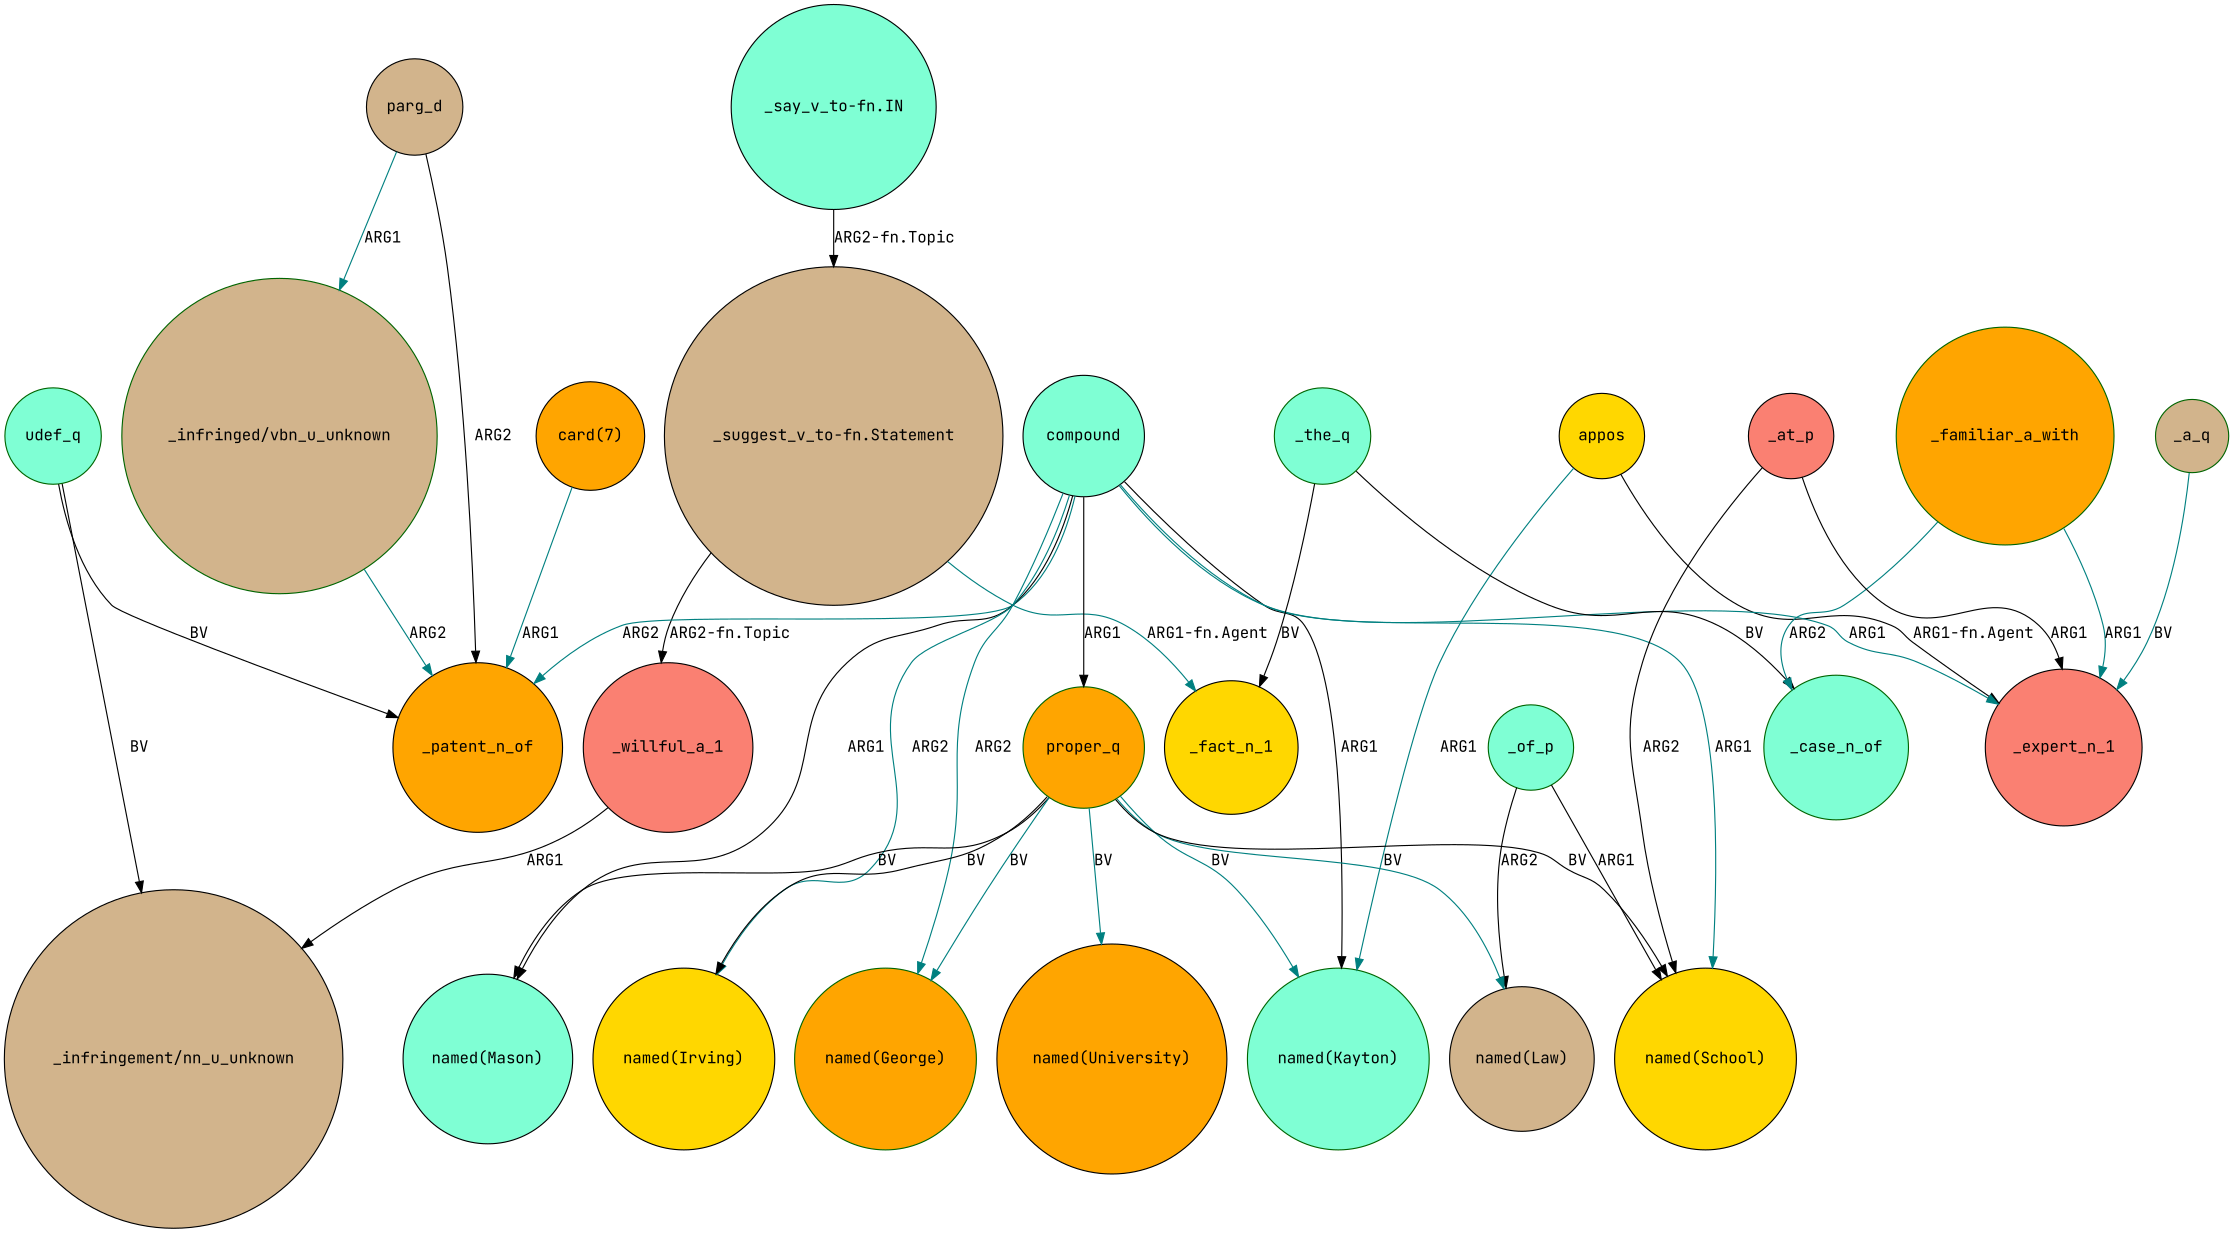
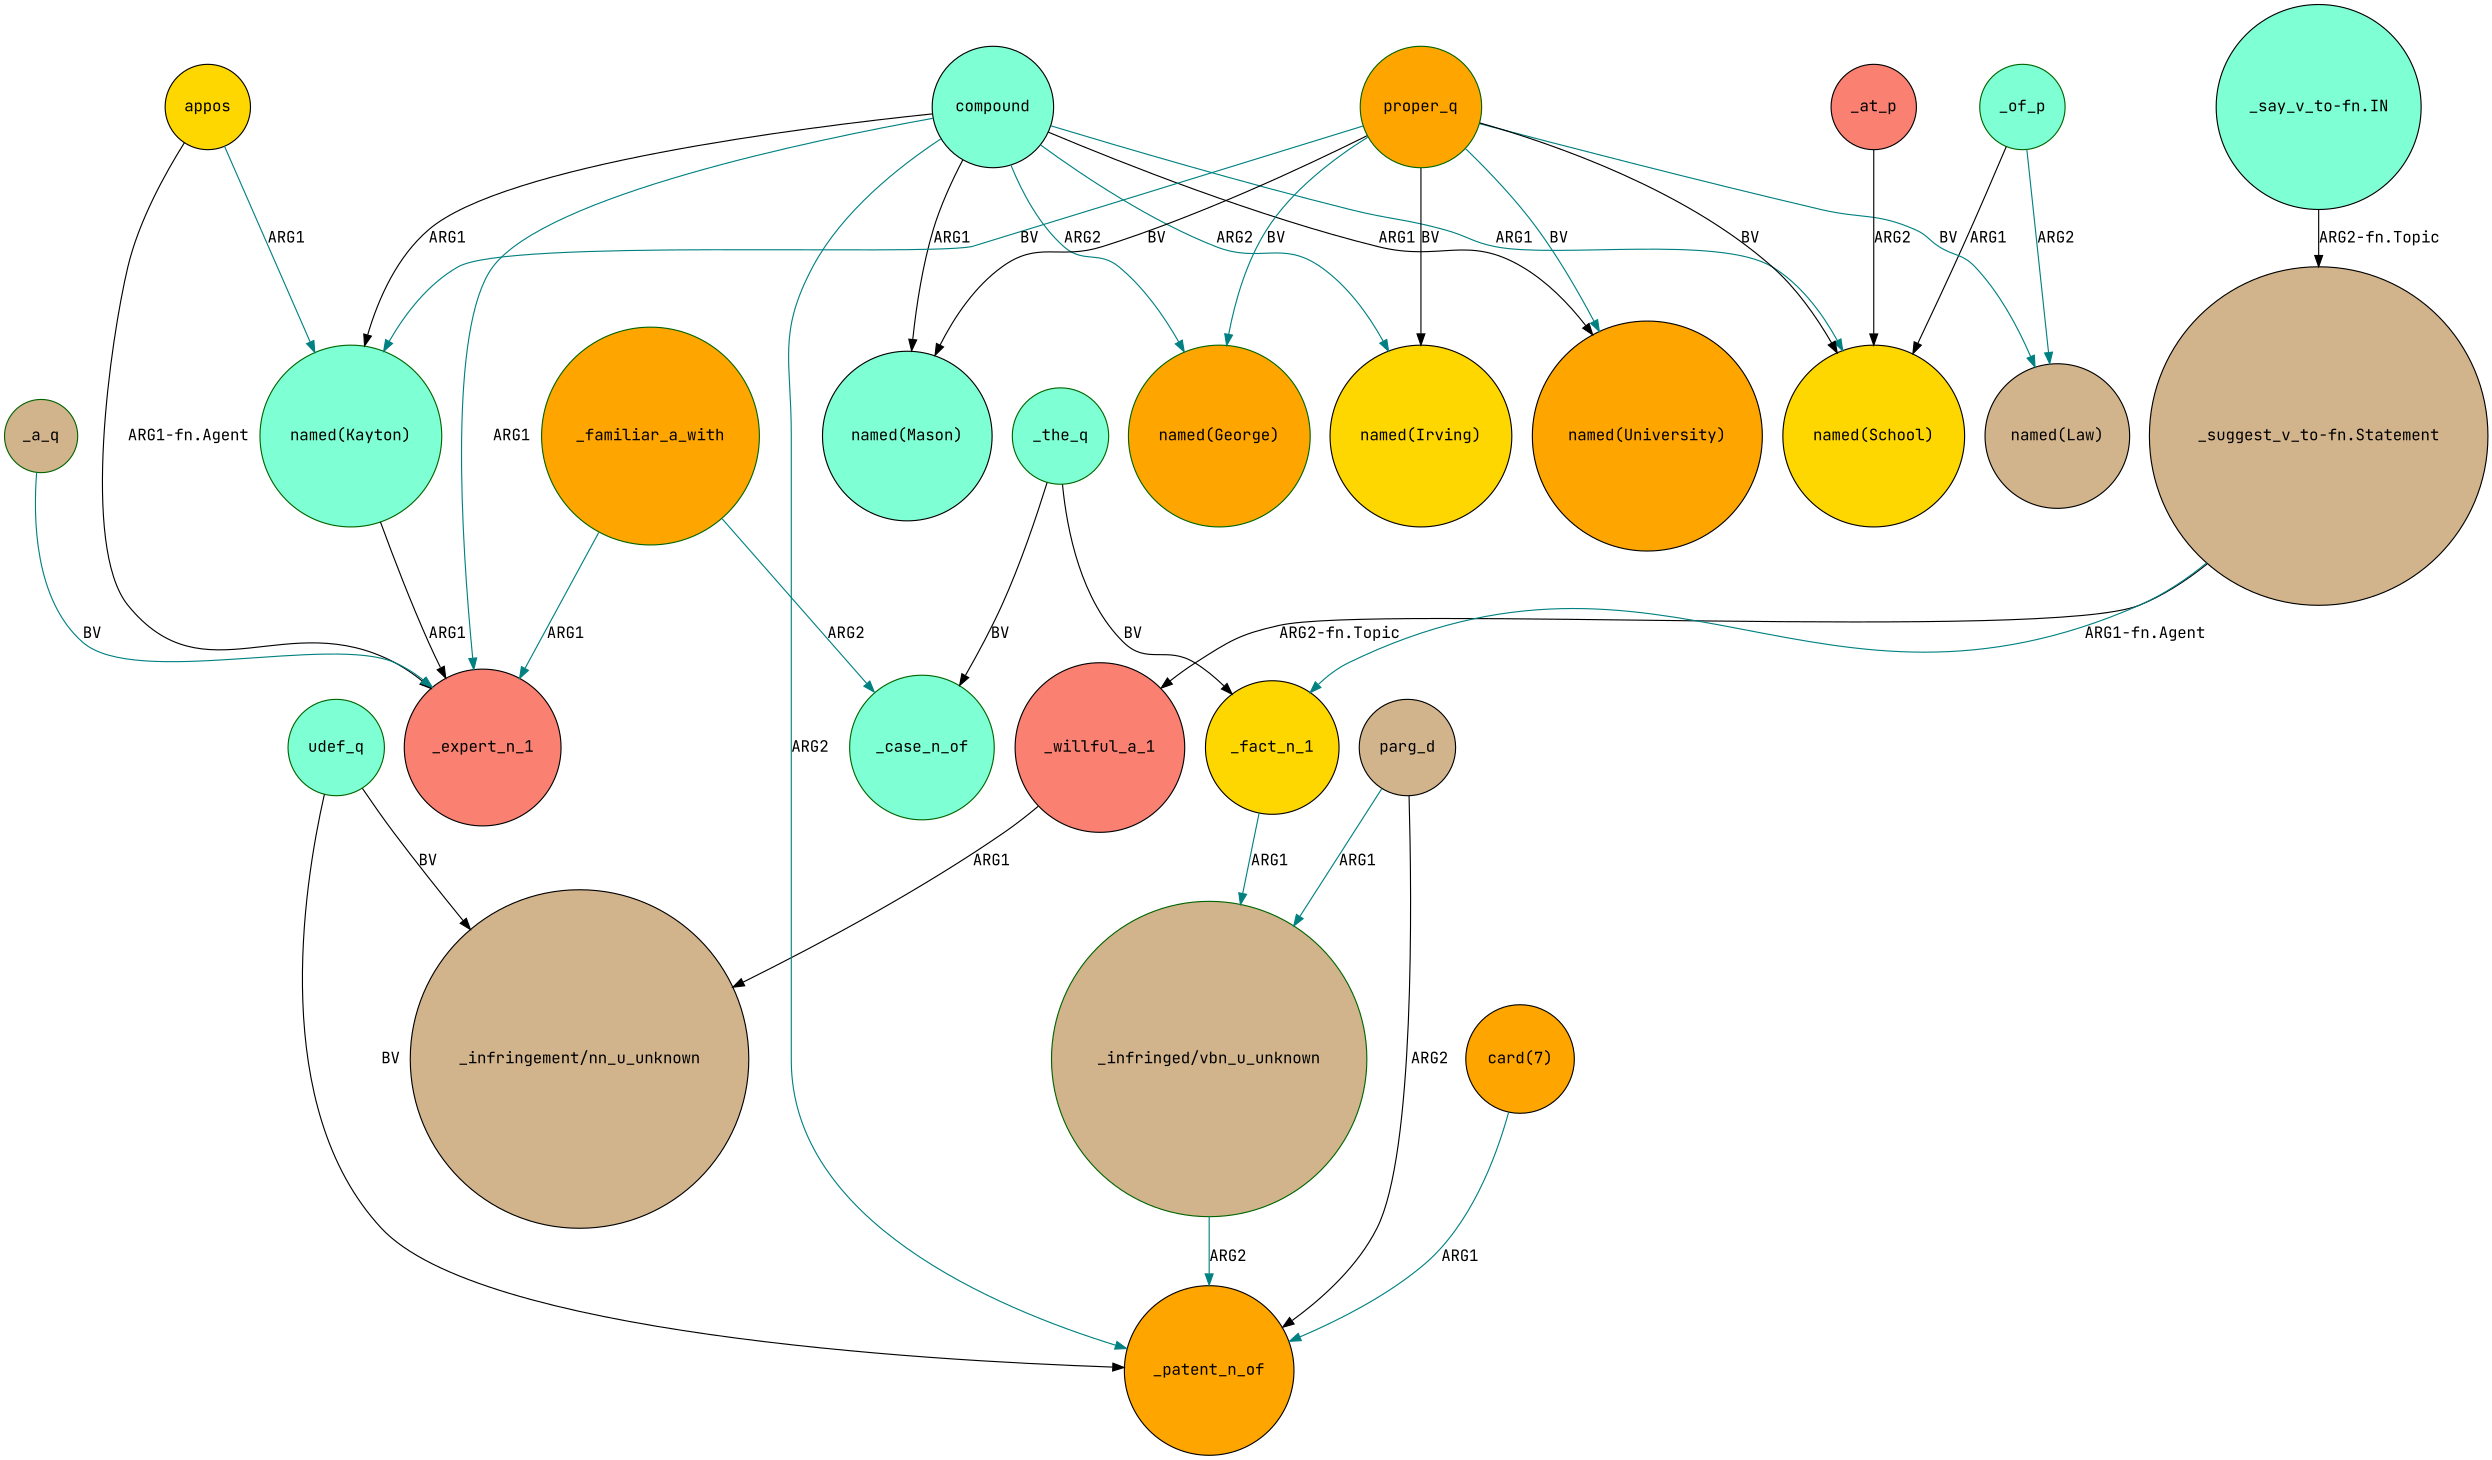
(1084, 586) -> (1323, 232)
(1906, 615) -> (409, 595)
none -> (1251, 853)
(1498, 881) -> (2038, 251)
